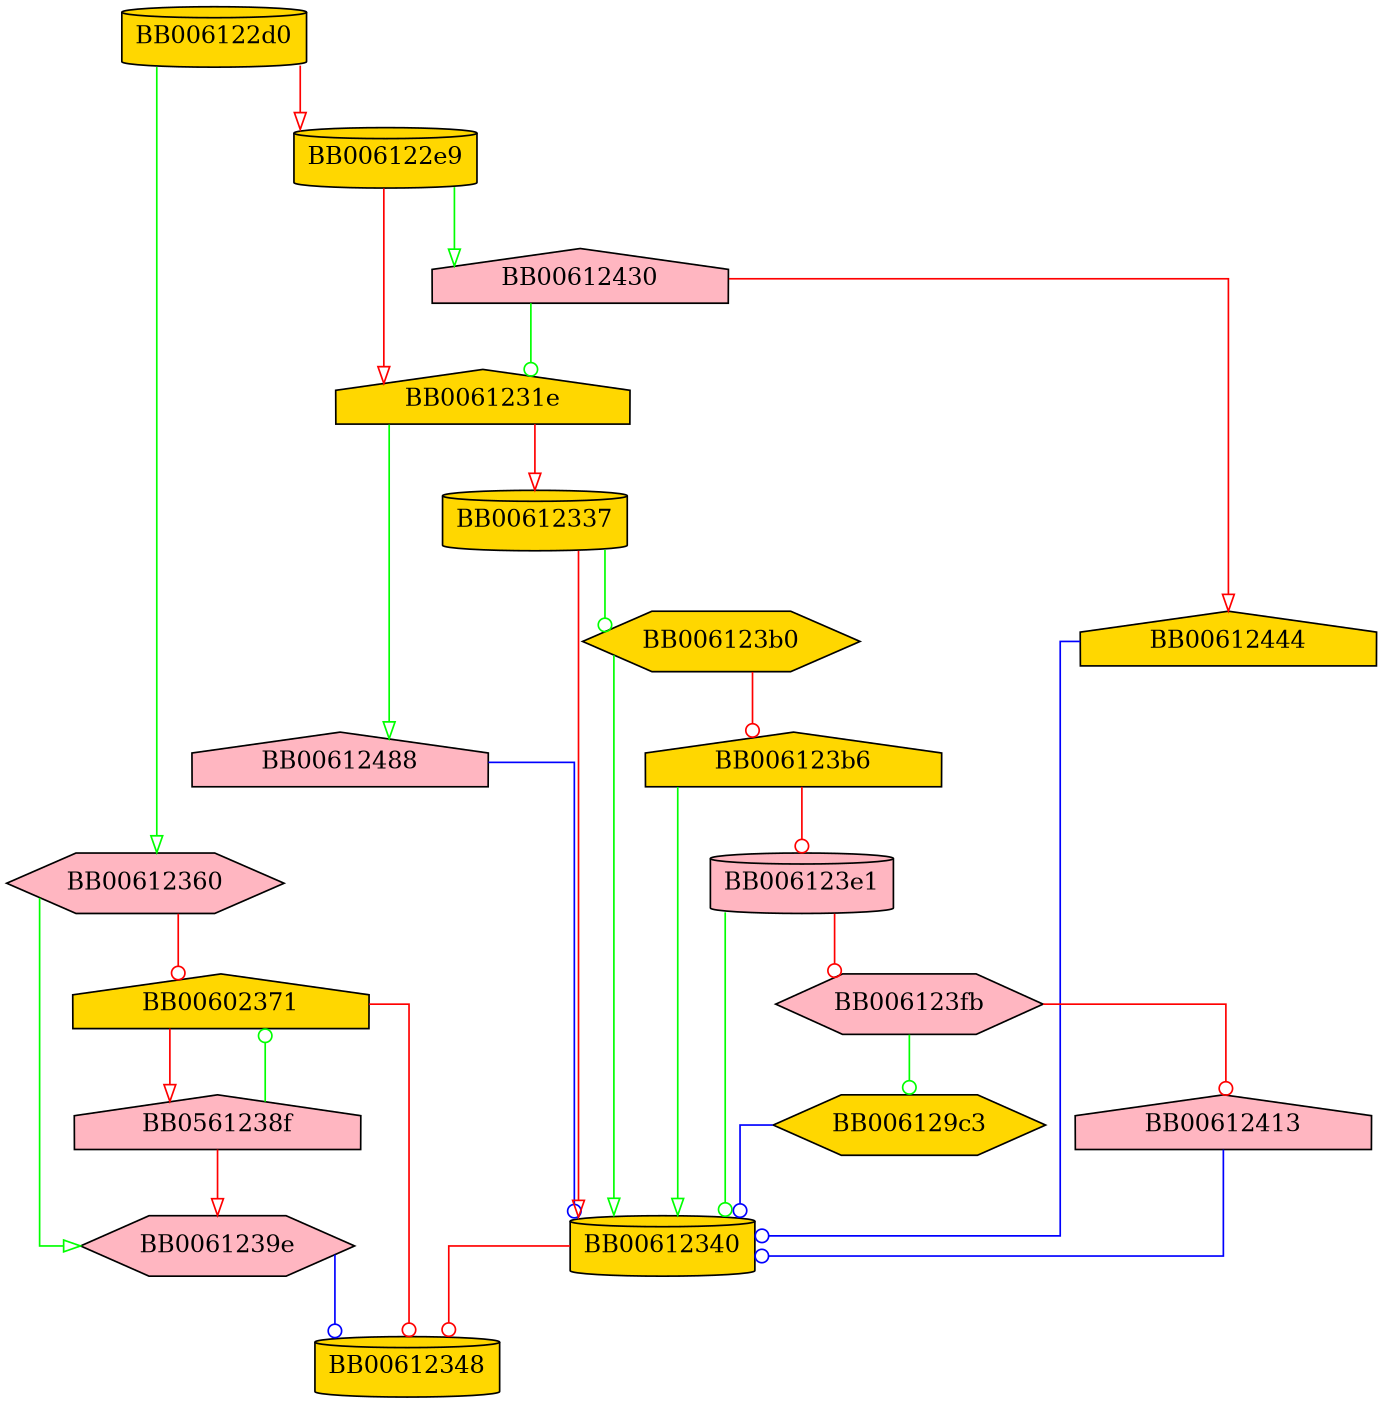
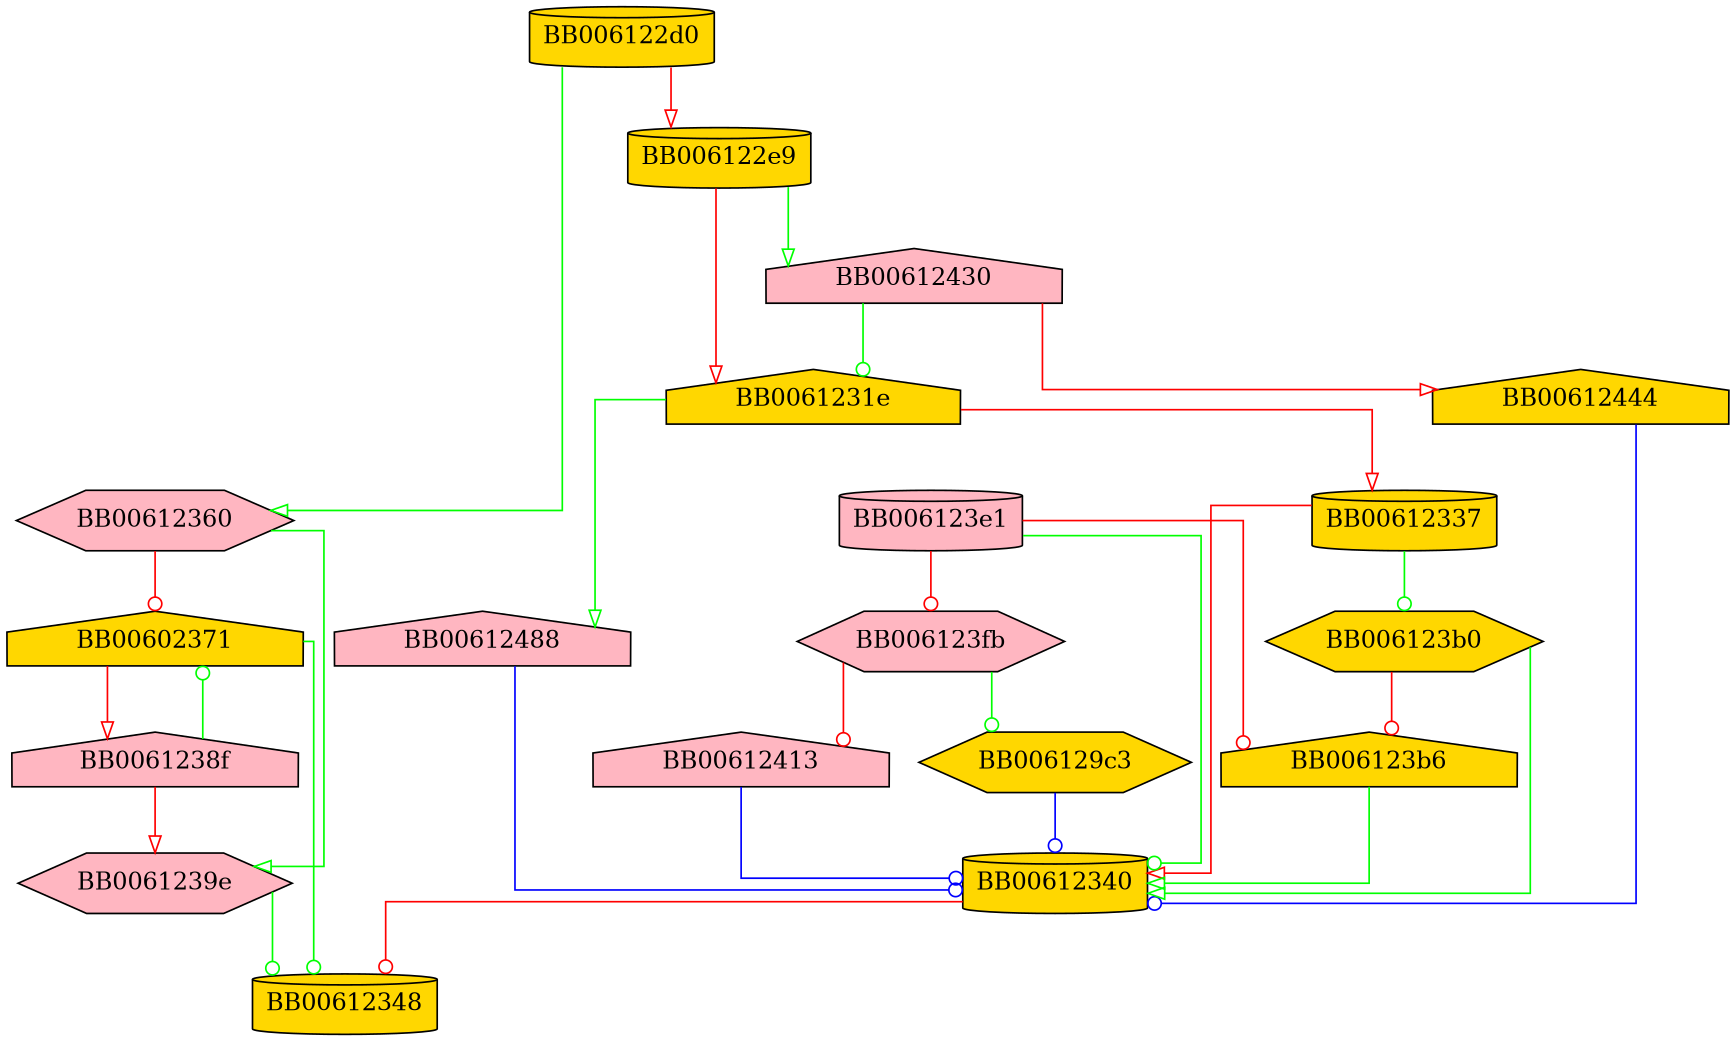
(802, 813) -> (1241, 521)
(218, 1125) -> (155, 762)
(409, 1144) -> (314, 796)
(335, 1289) -> (272, 927)
